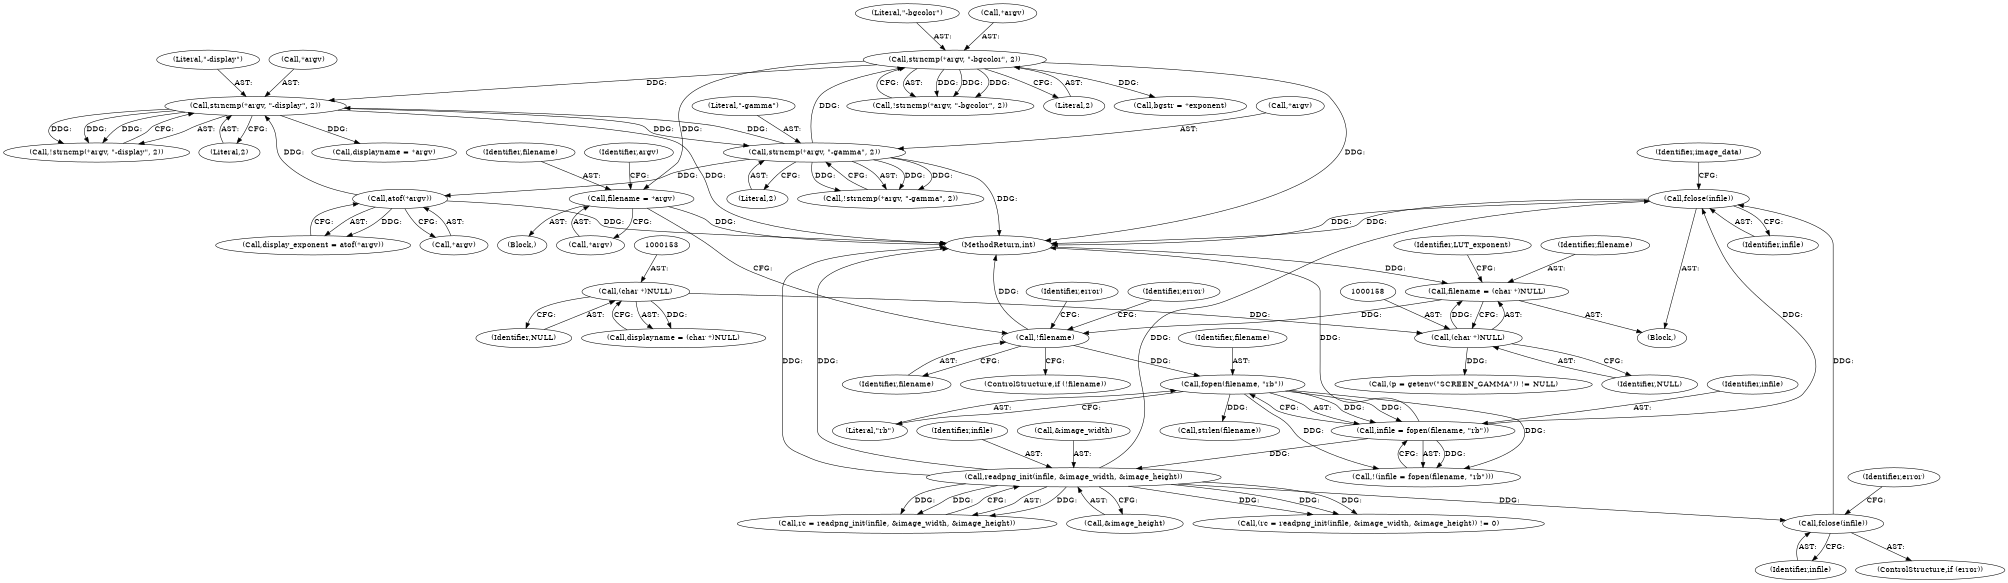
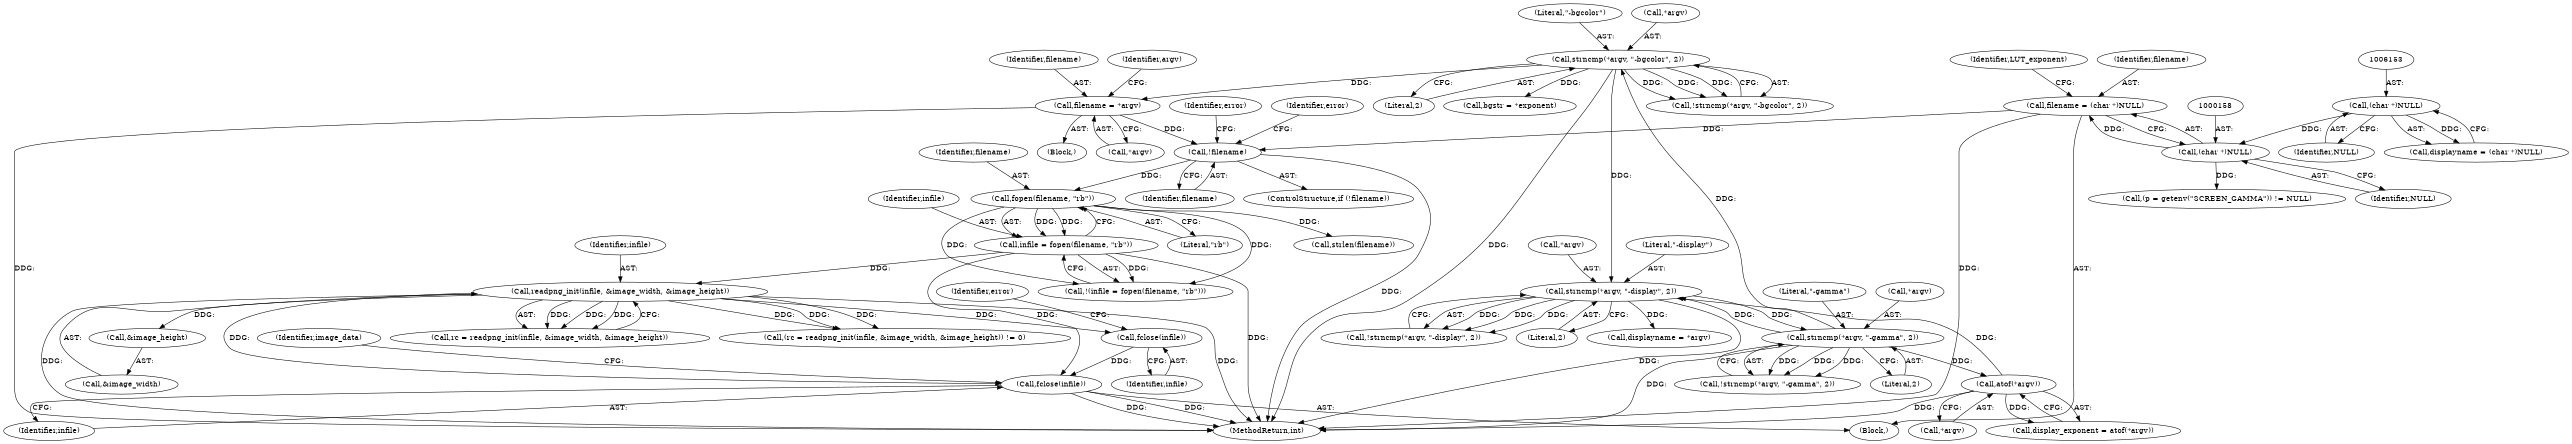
(662, 245) -> (2386, 60)
(1247, 257) -> (1800, 406)
(764, 269) -> (1176, 129)
(1056, 361) -> (1290, 176)
(1129, 501) -> (206, 315)
(1091, 505) -> (136, 359)
(1930, 570) -> none
